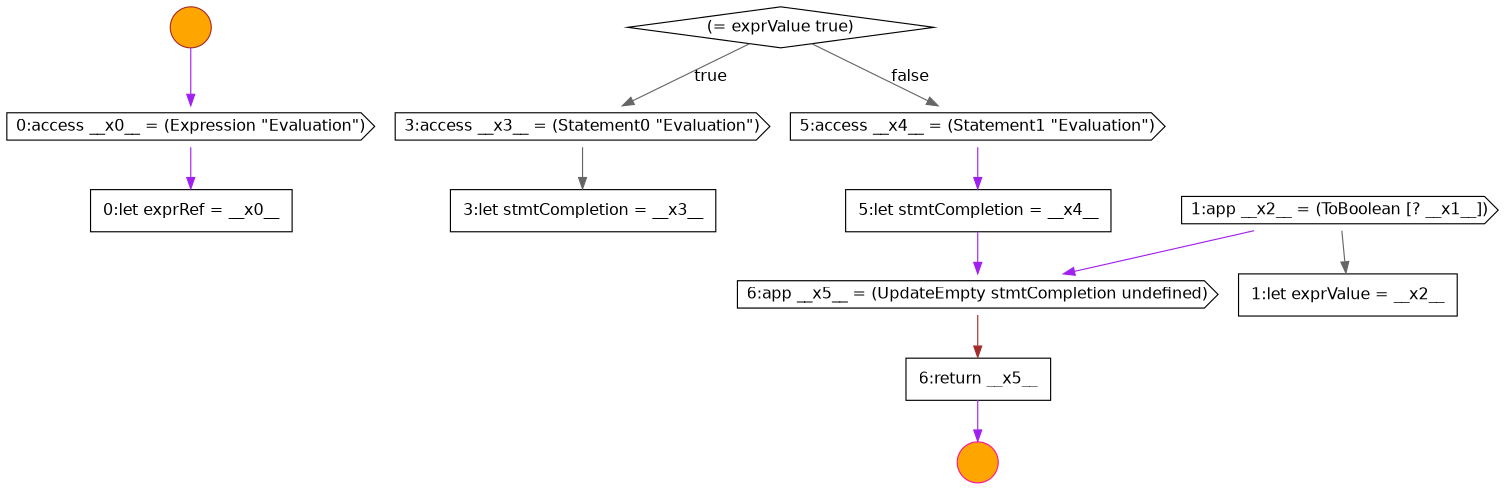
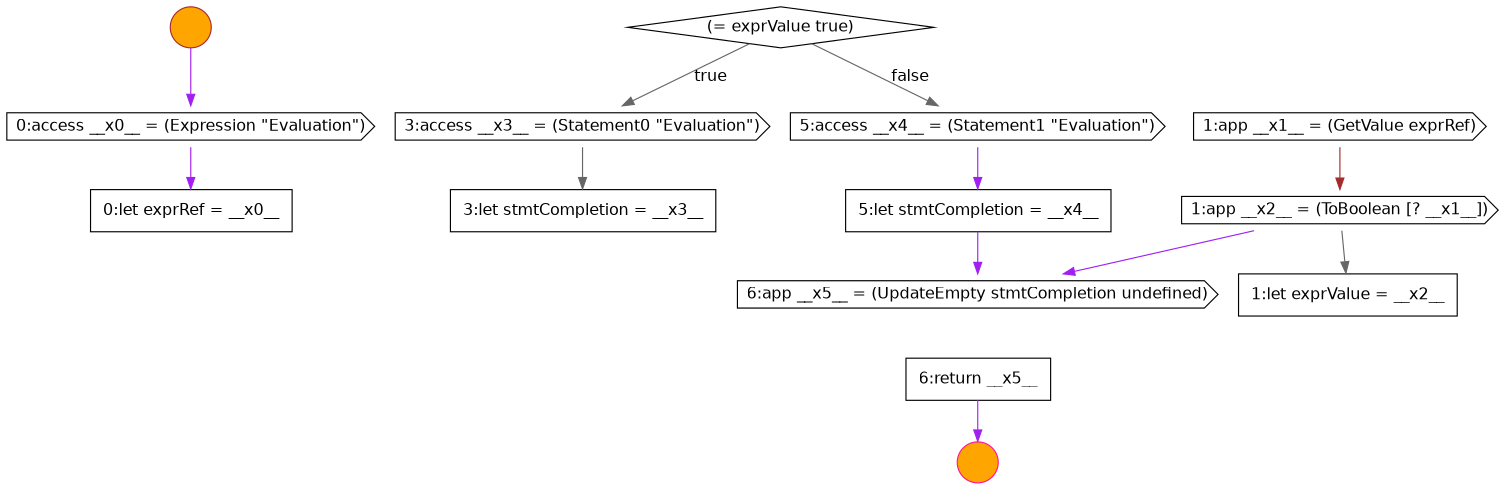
none -> (1340, 126)
(978, 330) -> none
